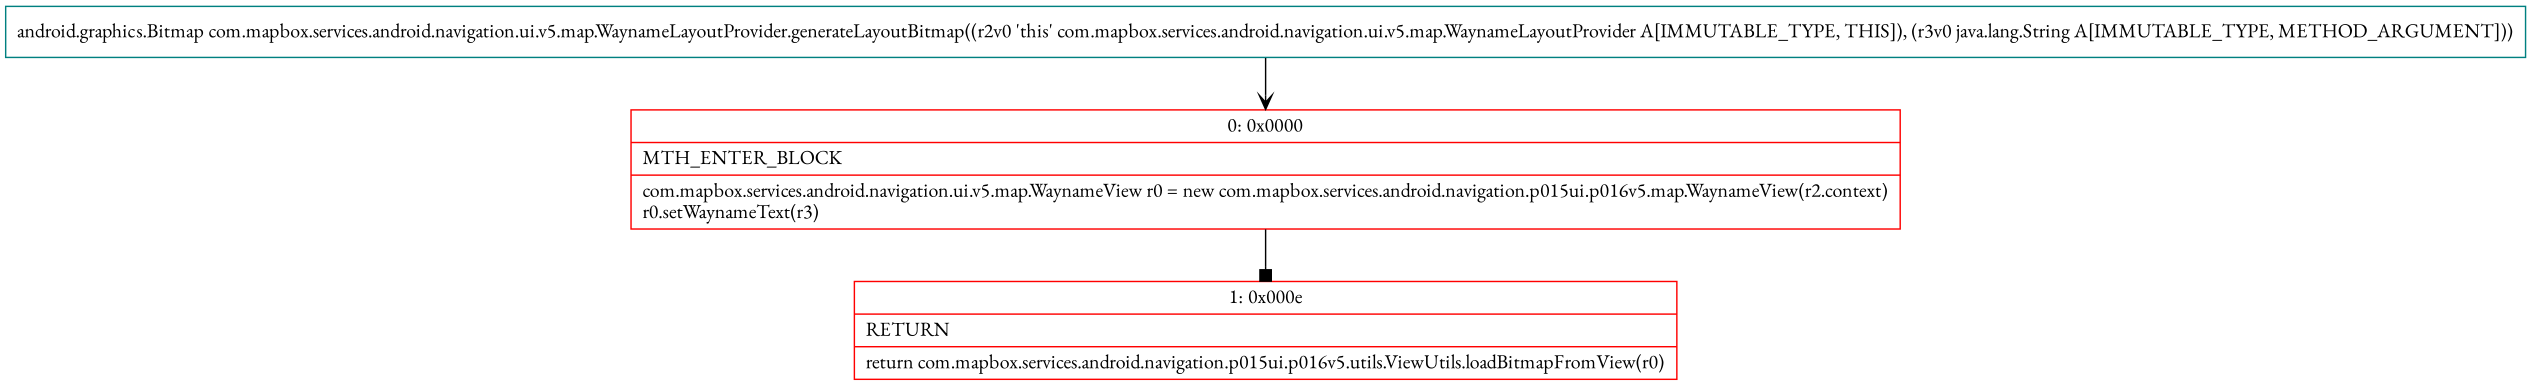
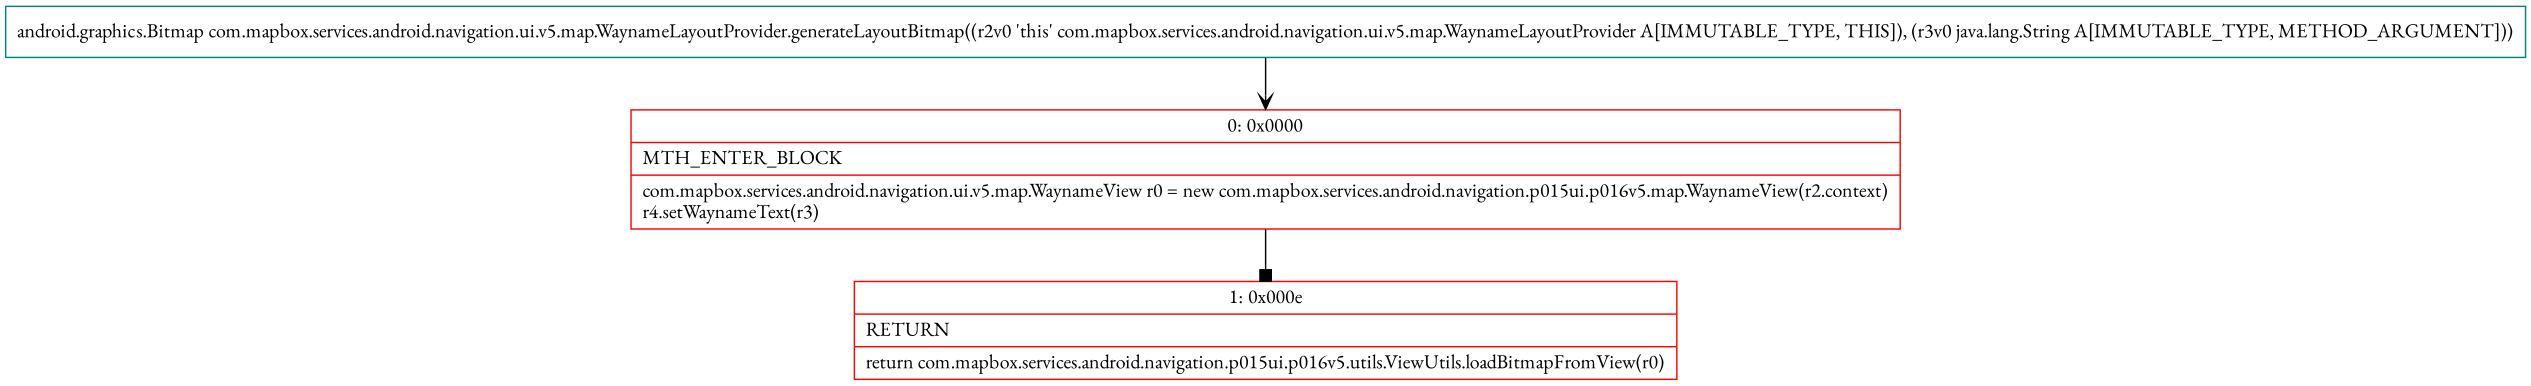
(731, 212) -> (731, 212)
